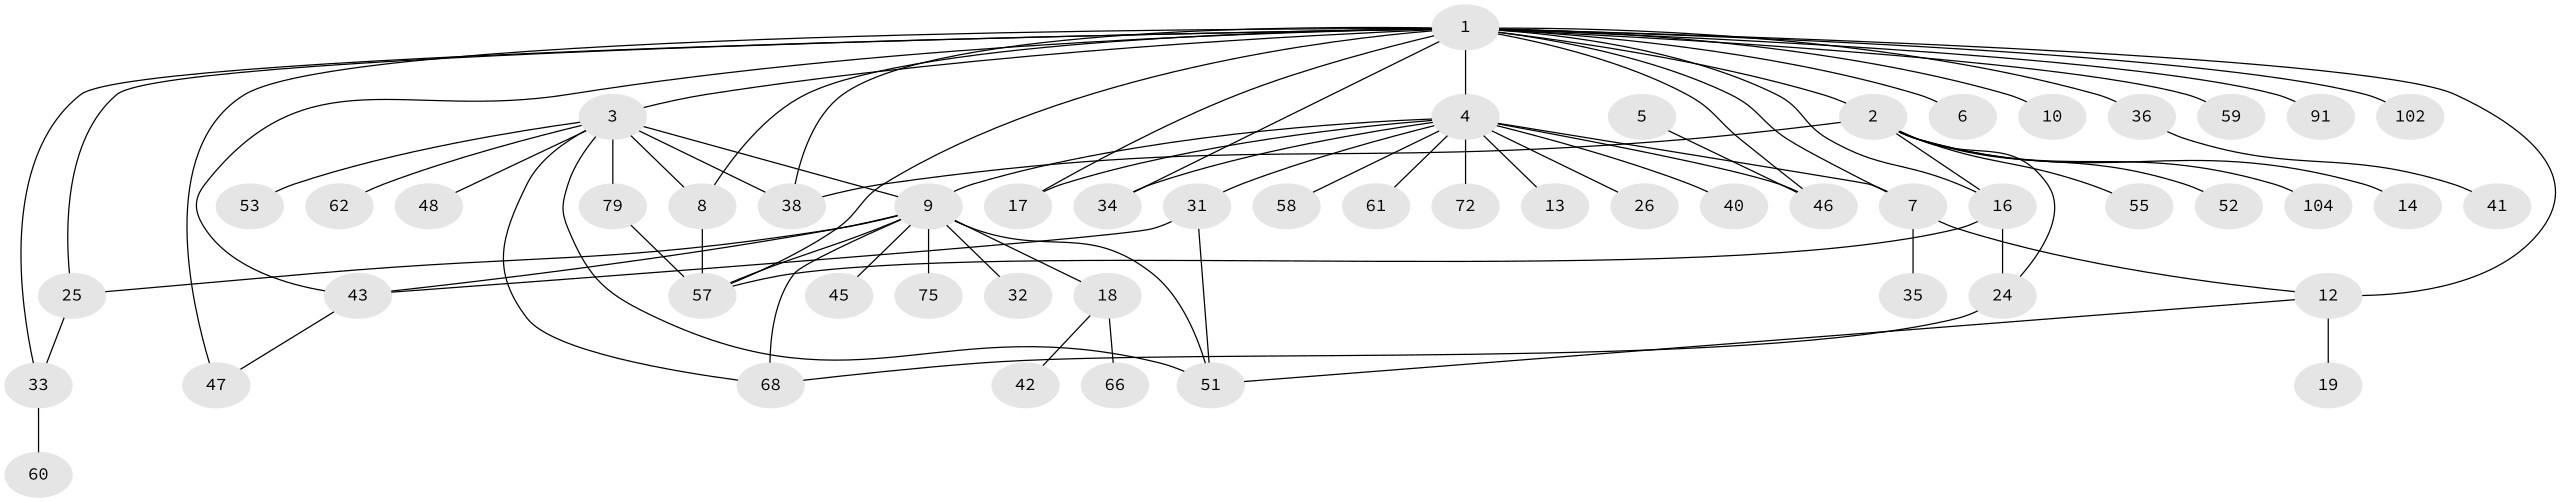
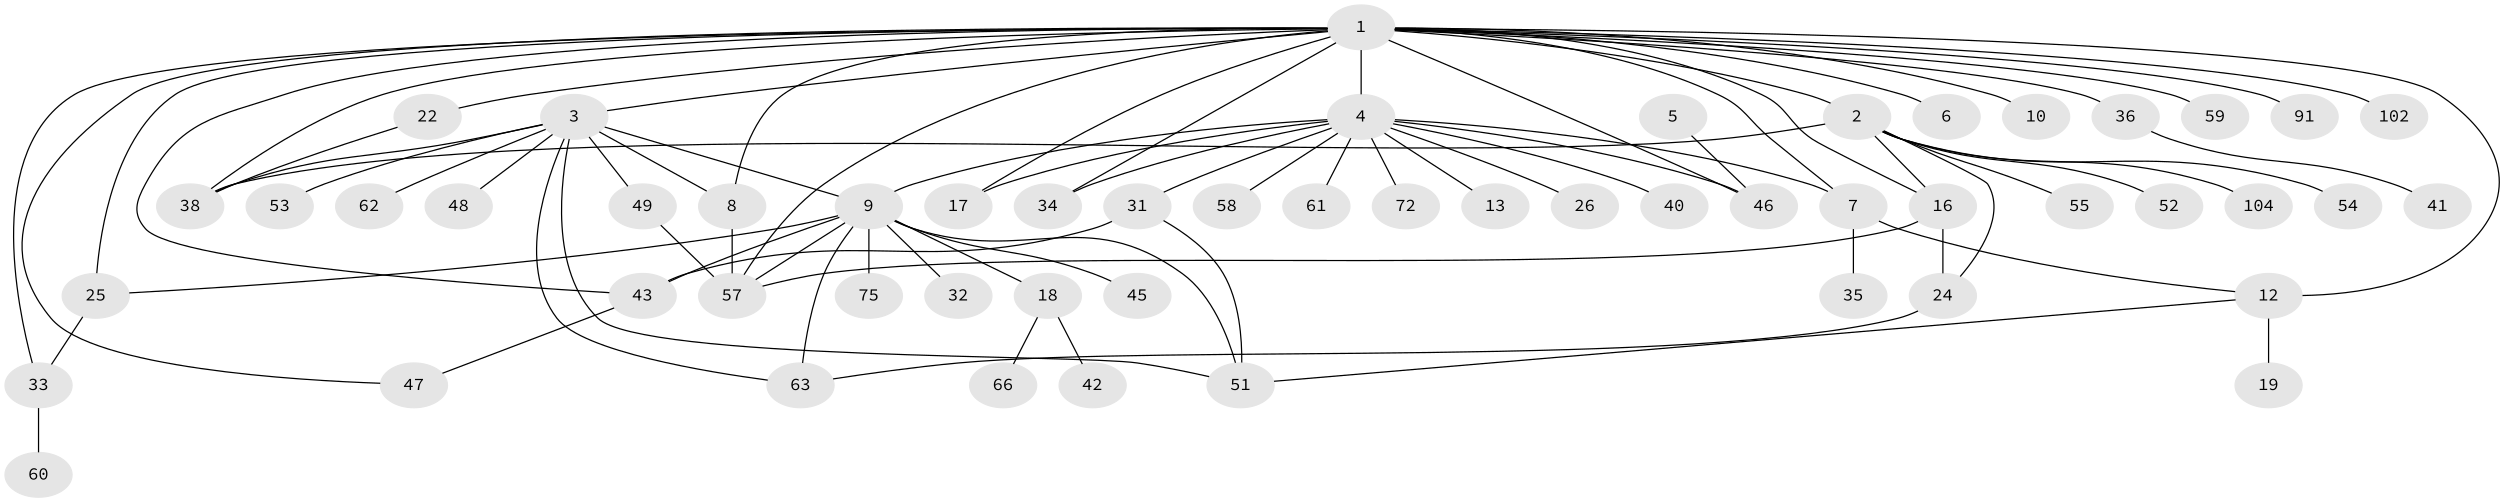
none -> (428, 117)
(613, 206) -> (643, 206)
(2408, 206) -> (2348, 206)
(771, 385) -> (801, 385)
